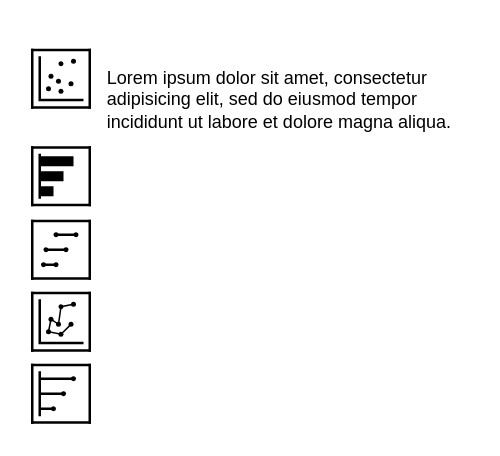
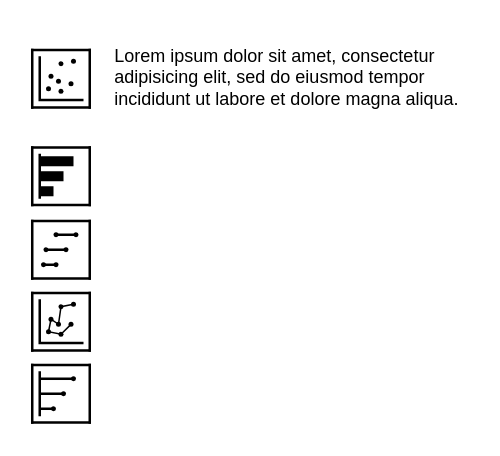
(280, 99) -> (287, 77)
